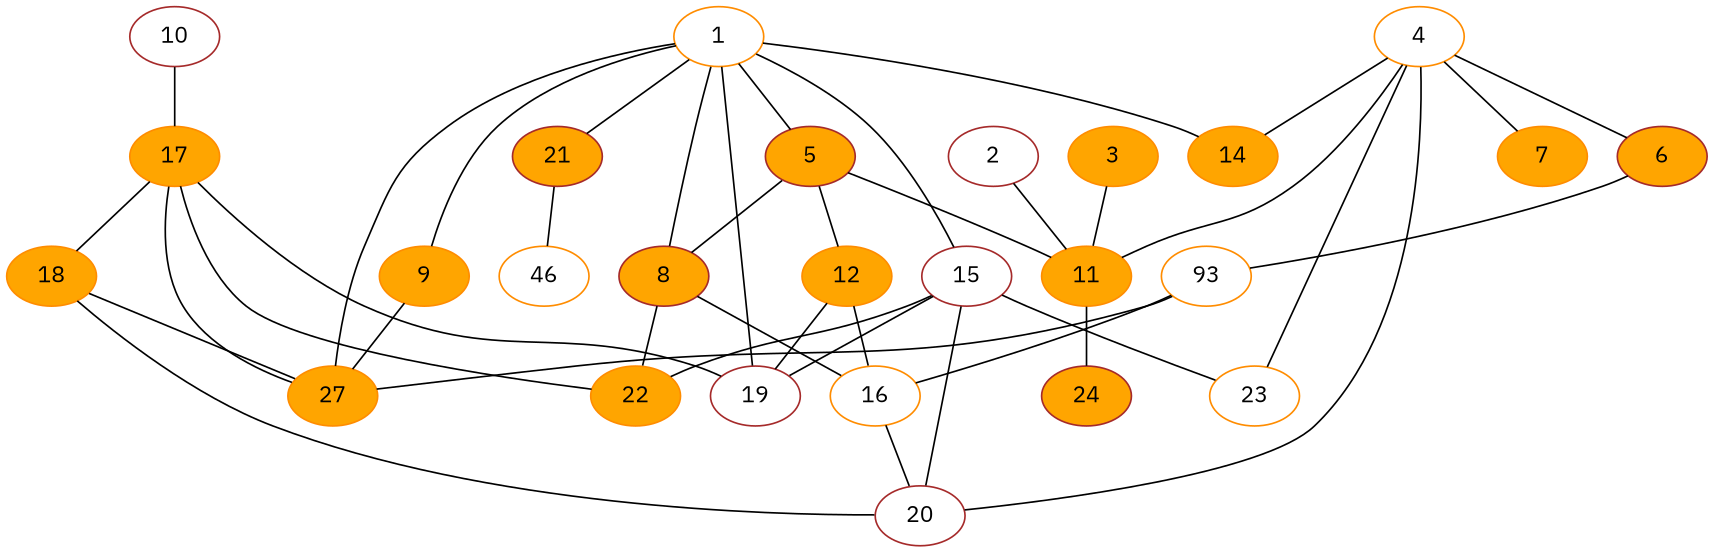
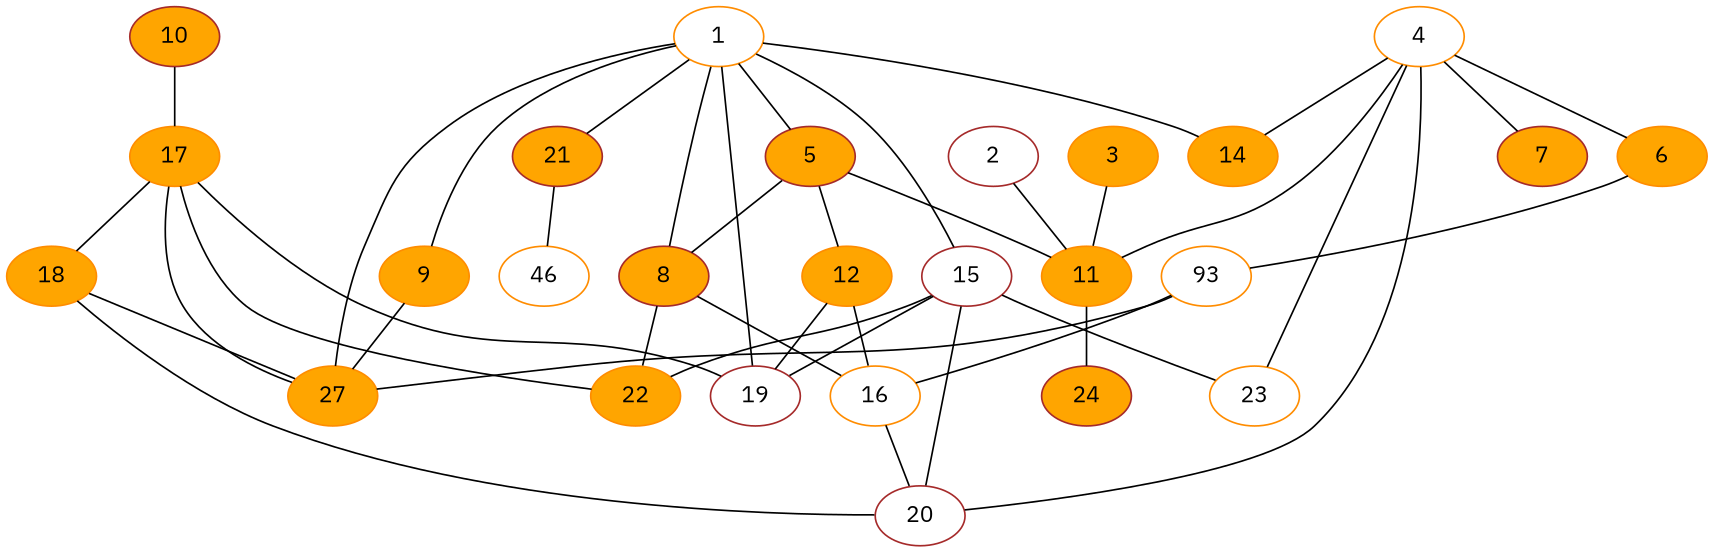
(175, 37) -> (175, 37)
(1542, 156) -> (1542, 156)
(1662, 156) -> (1662, 156)
